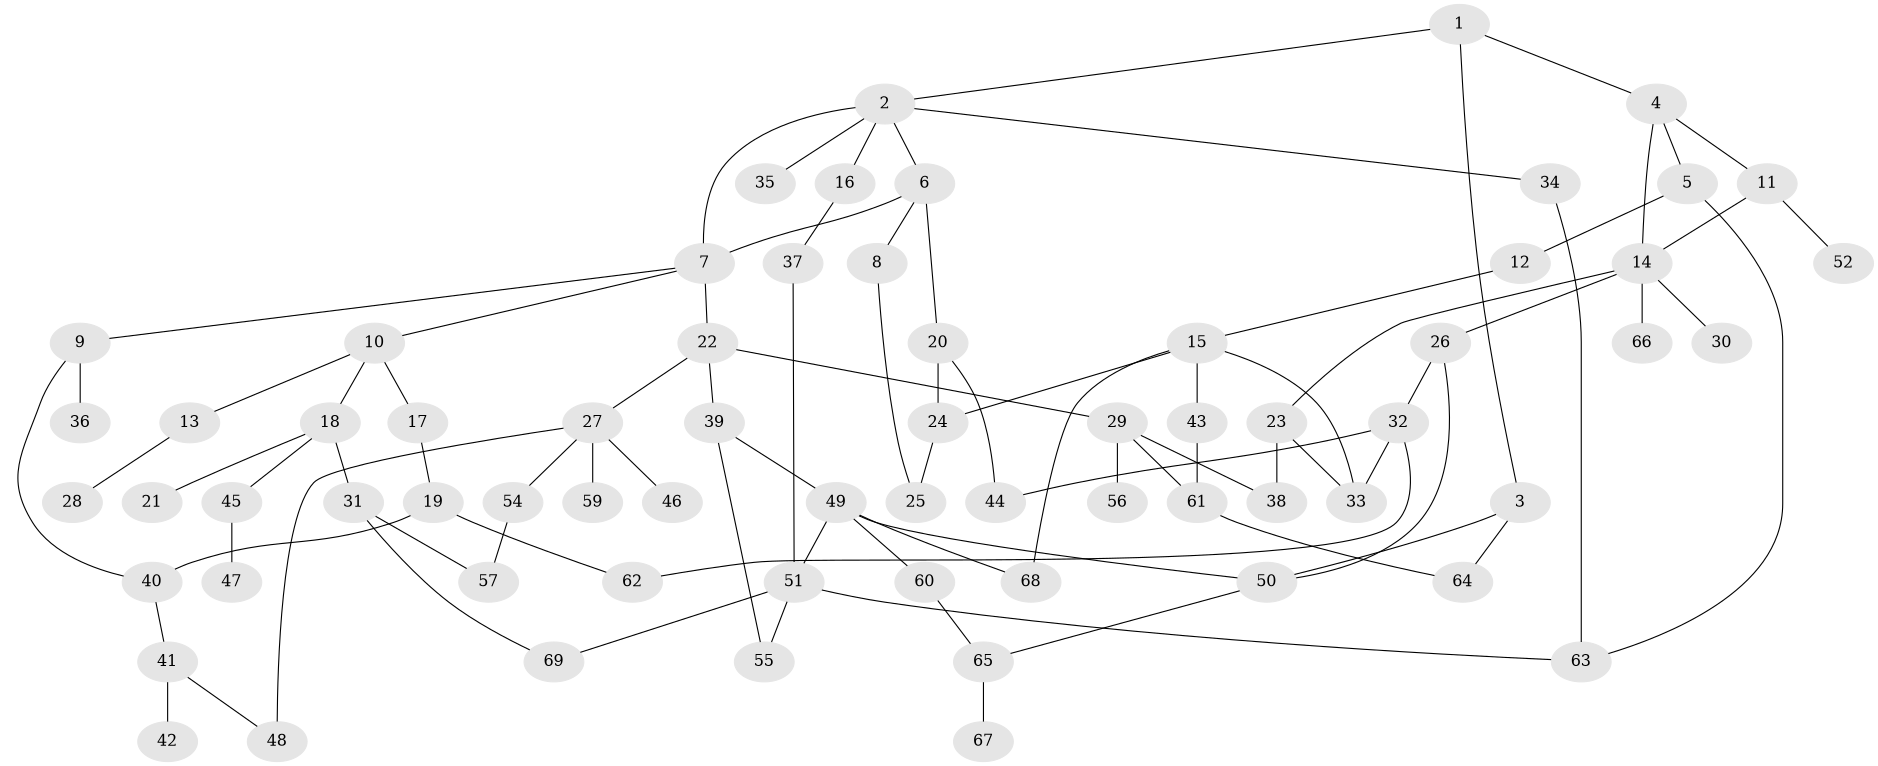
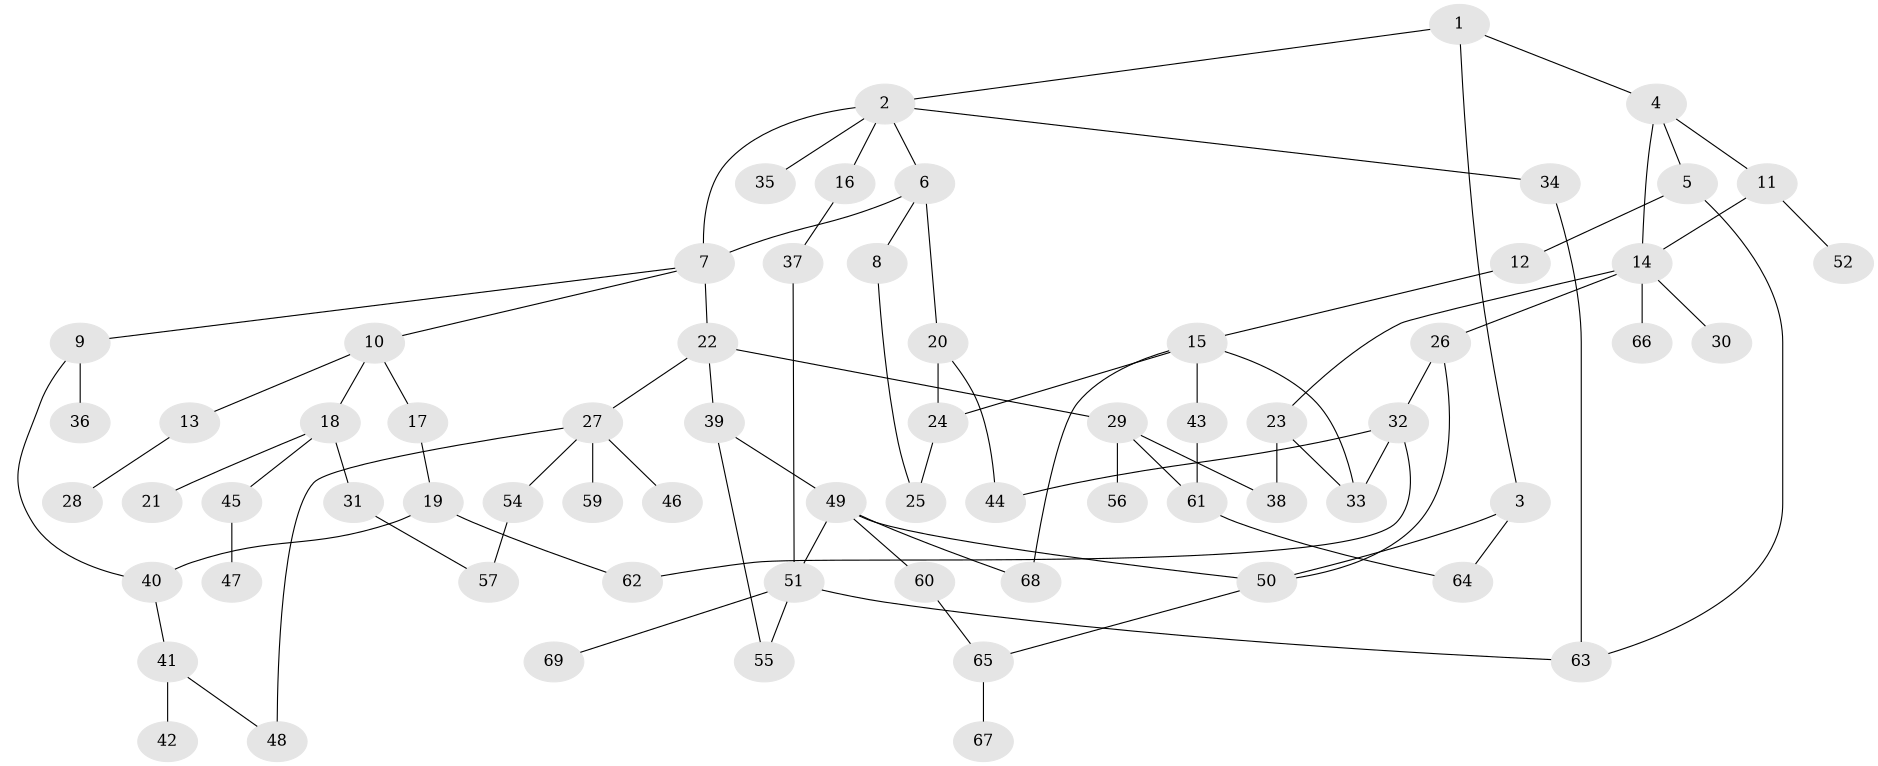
(440, 595) -> none
